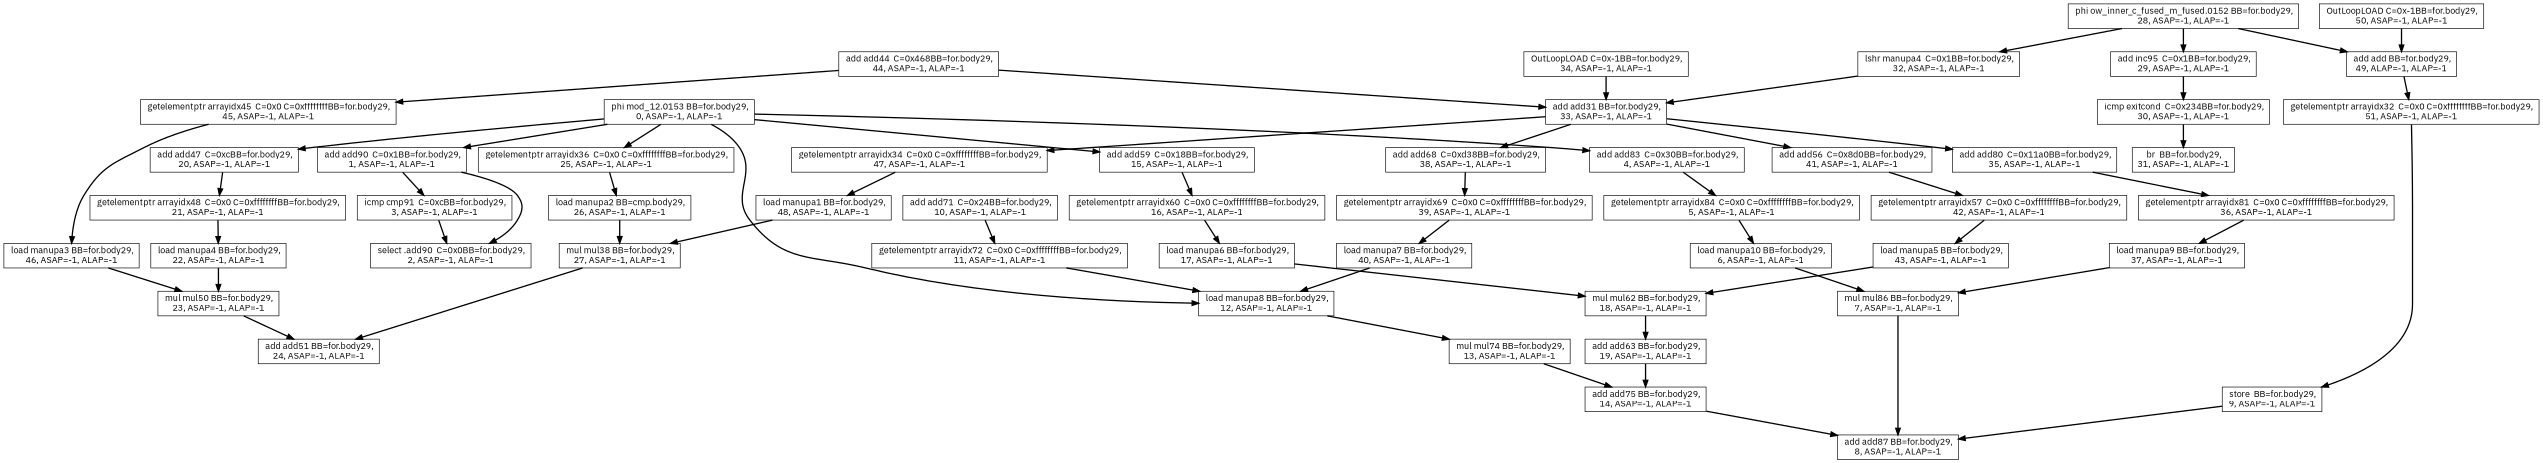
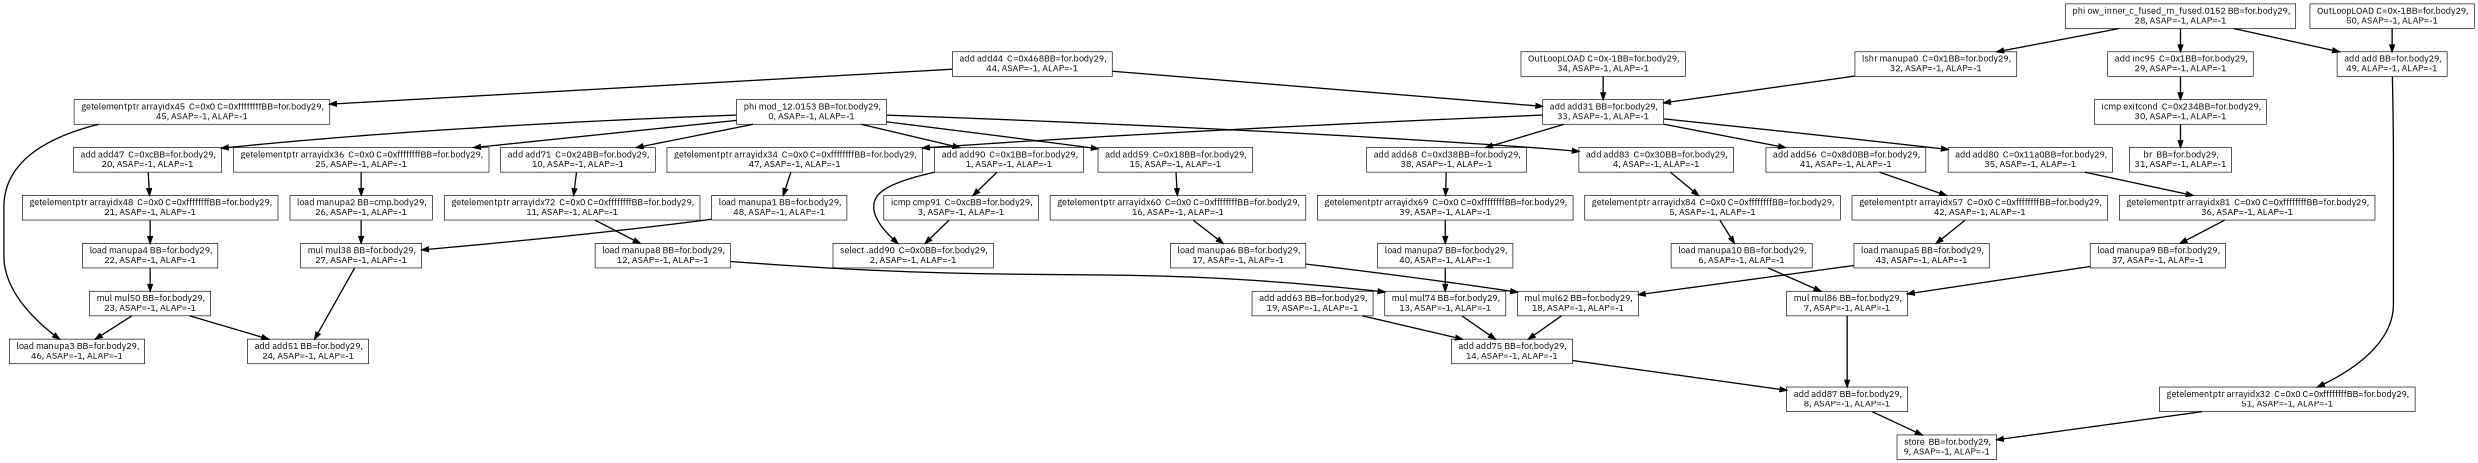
(1939, 64) -> (1936, 64)
(908, 277) -> (698, 135)
(142, 279) -> (116, 326)
(1338, 279) -> (1445, 276)
(1646, 324) -> (1548, 326)
(2094, 422) -> (1894, 422)
